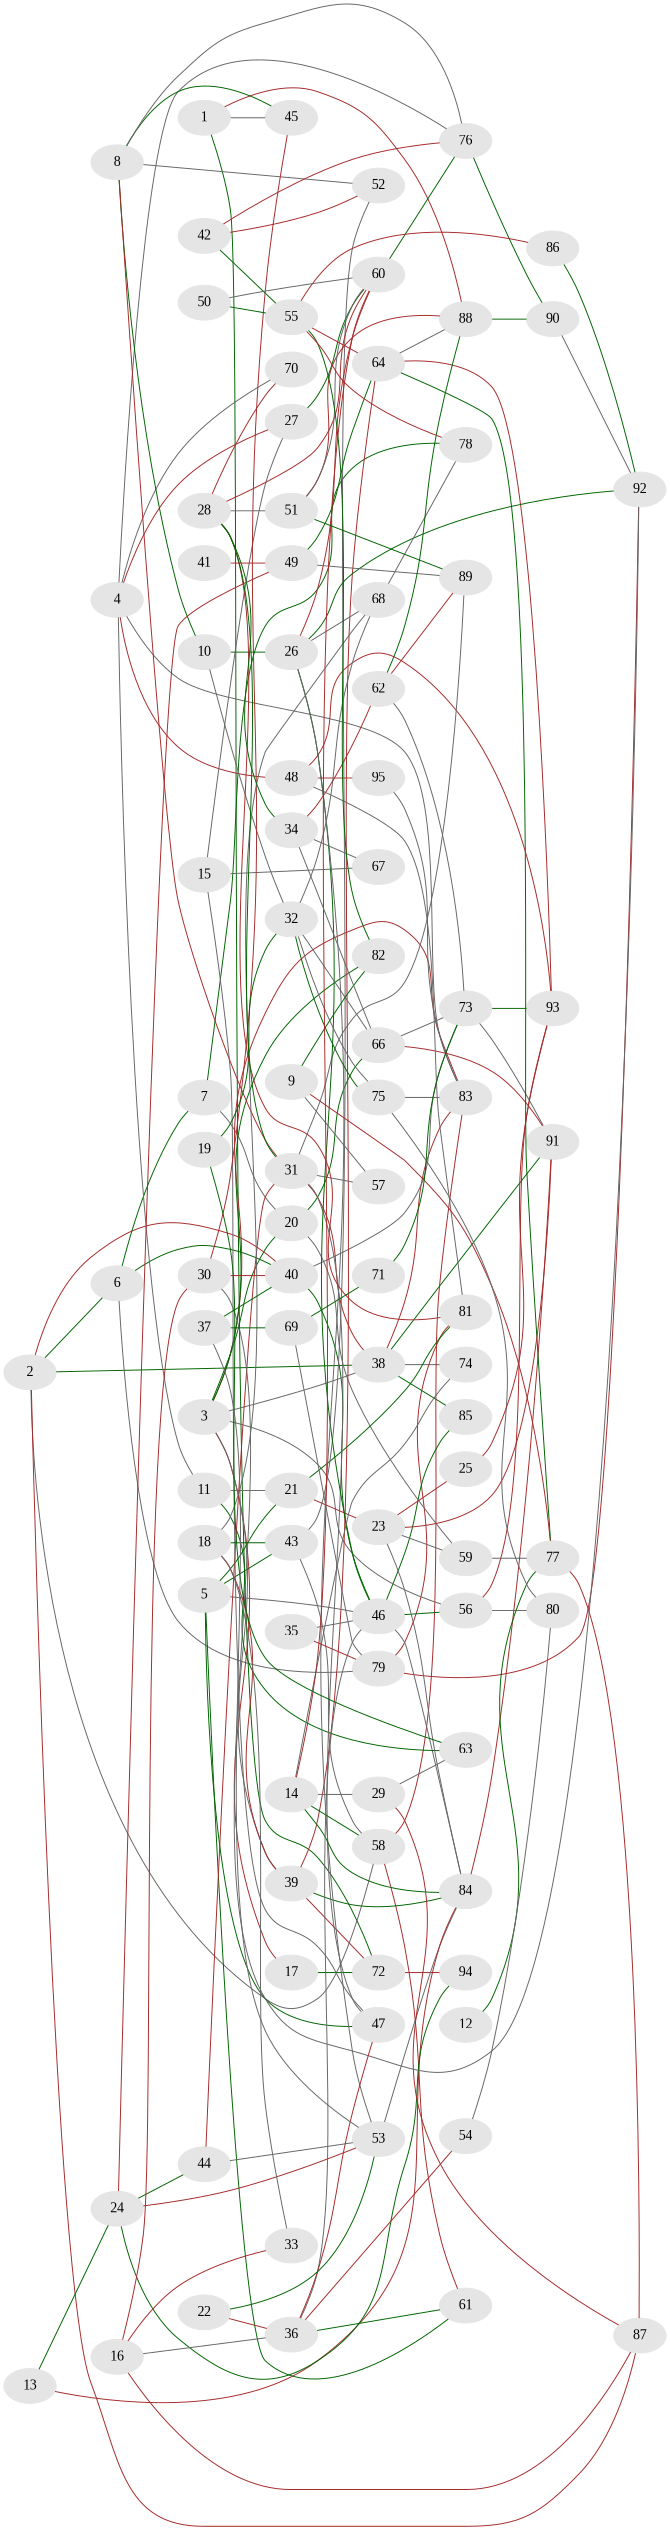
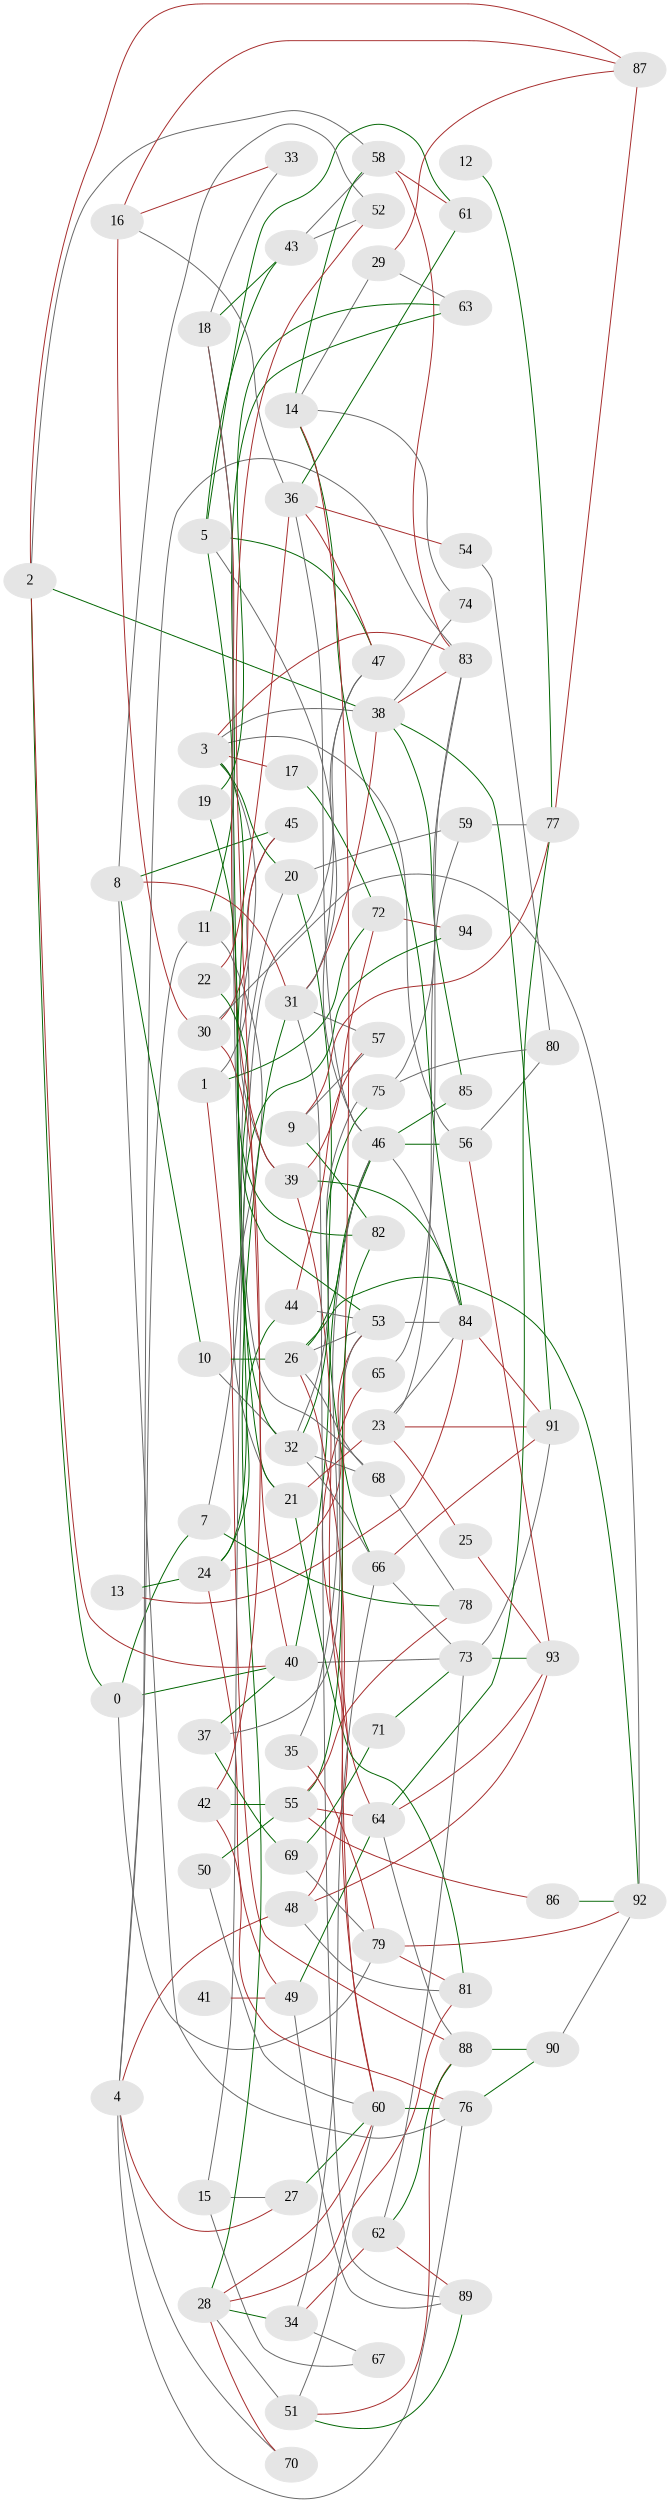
(379, 778) -> (379, 1375)
(117, 1283) -> (117, 1700)
(229, 1664) -> (313, 1224)
